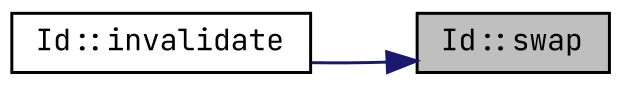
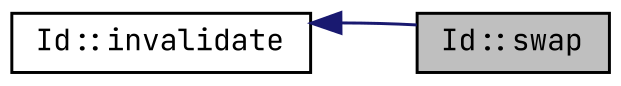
(349, 63) -> (379, 23)
